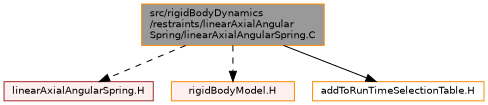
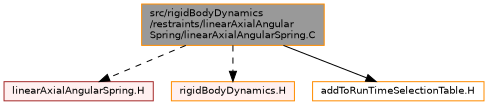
(233, 91) -> (233, 91)
